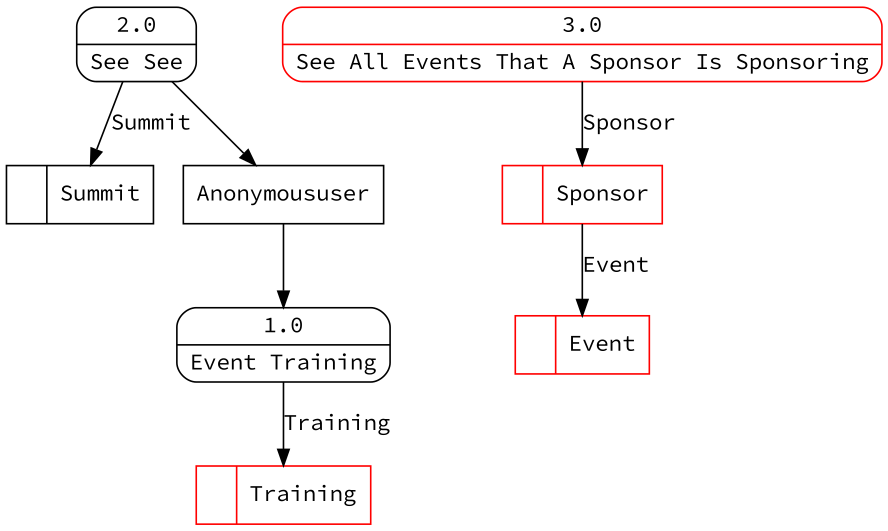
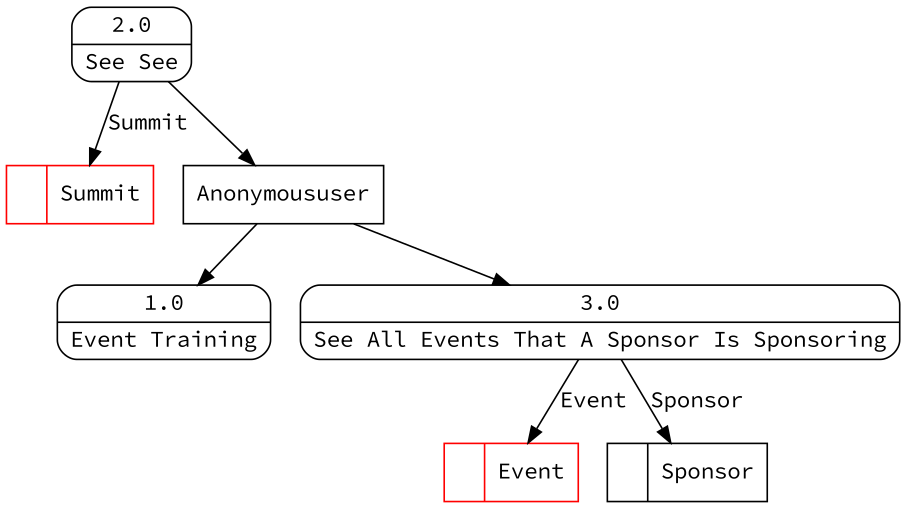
(582, 44) -> (600, 322)
(80, 195) -> (80, 195)
(582, 195) -> (687, 472)
none -> (424, 251)
(582, 261) -> (558, 394)
(283, 495) -> none
